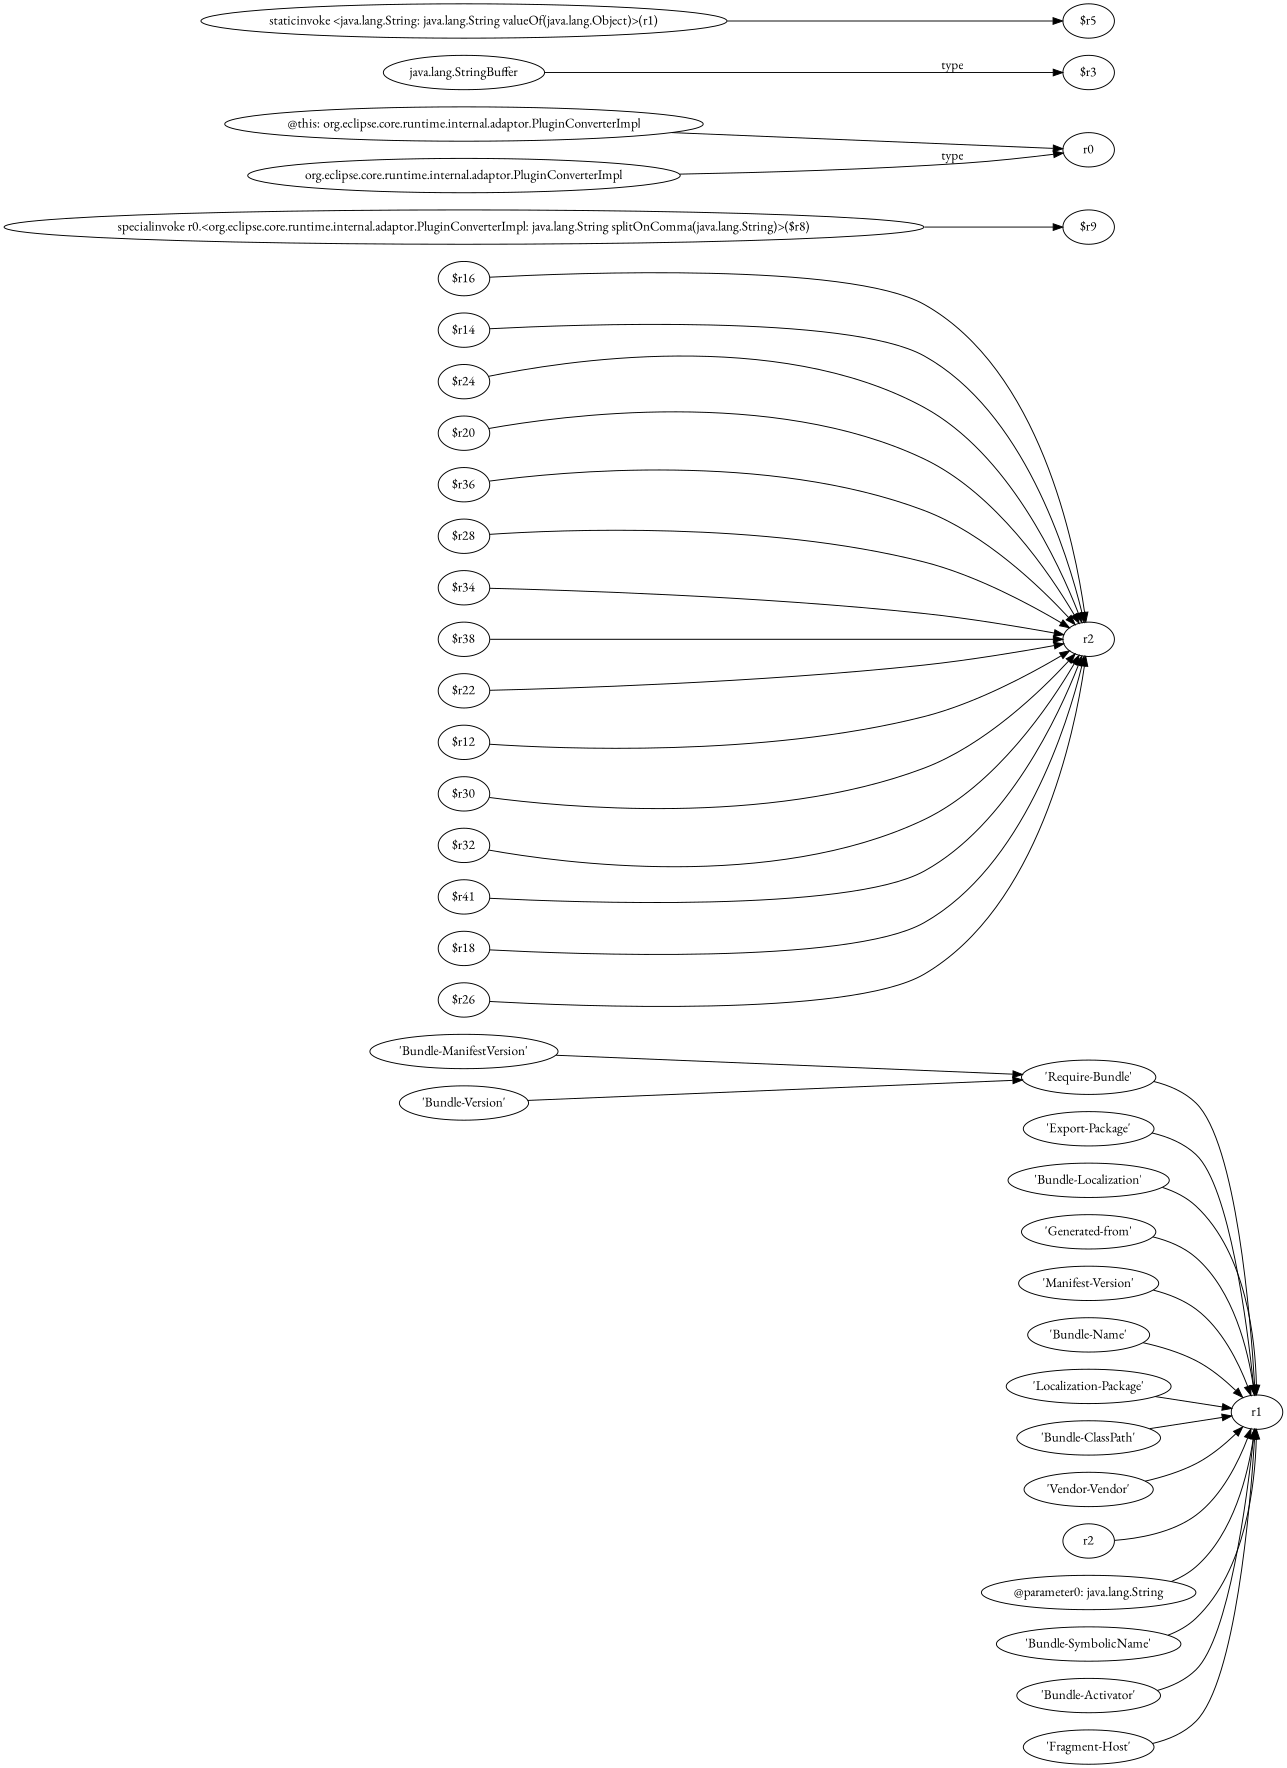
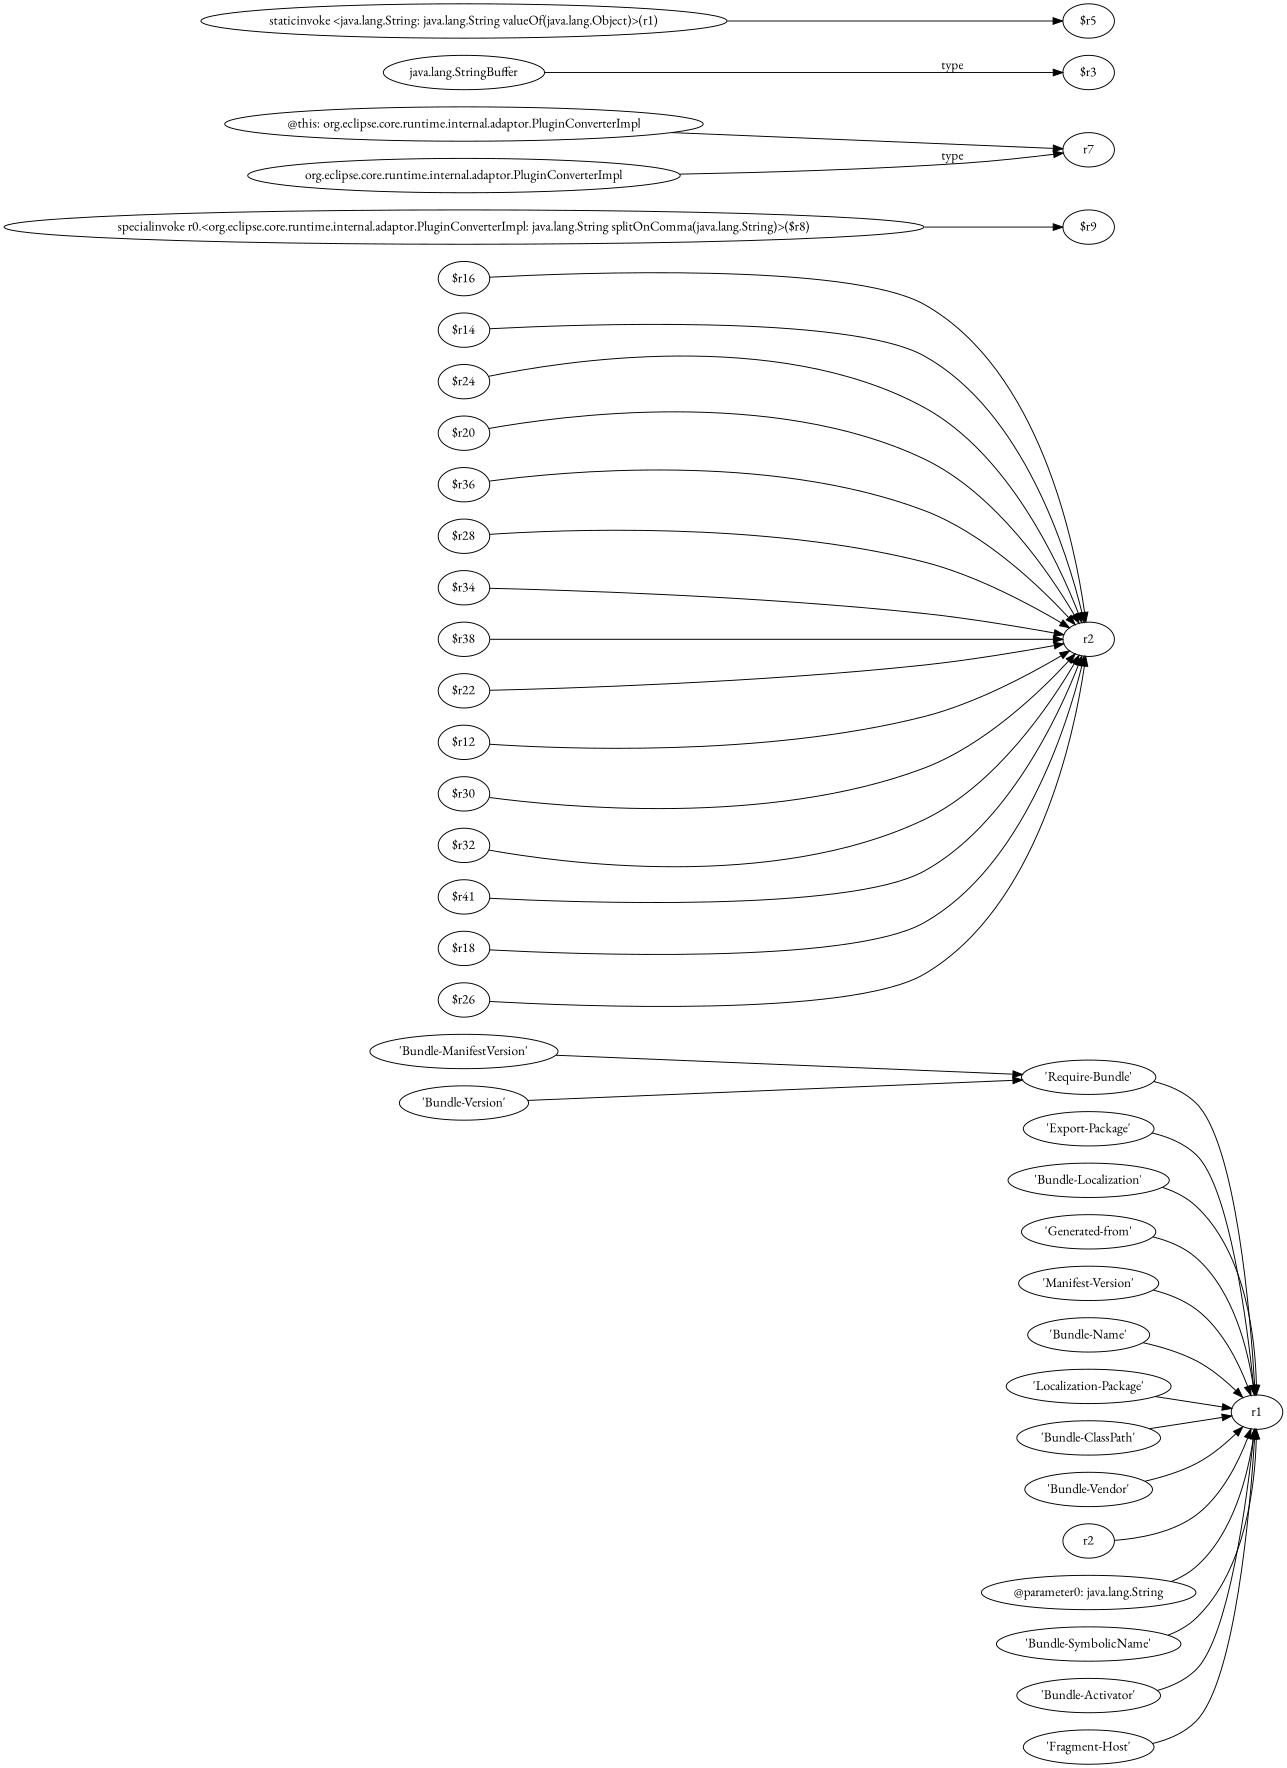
(1089, 150) -> (1089, 150)
(1089, 1489) -> (1089, 1489)
